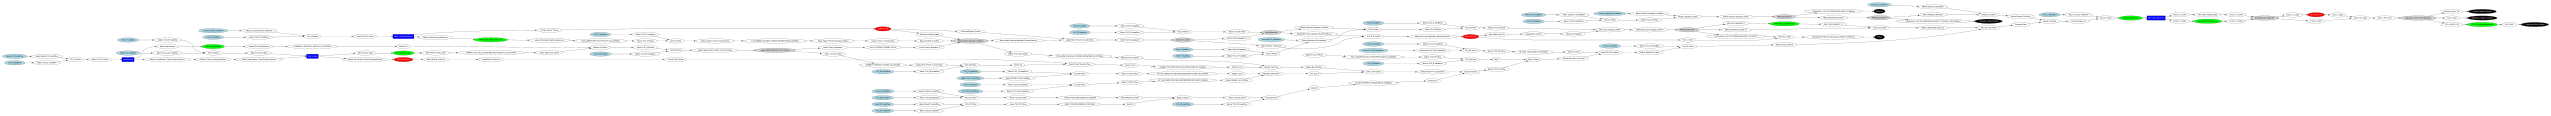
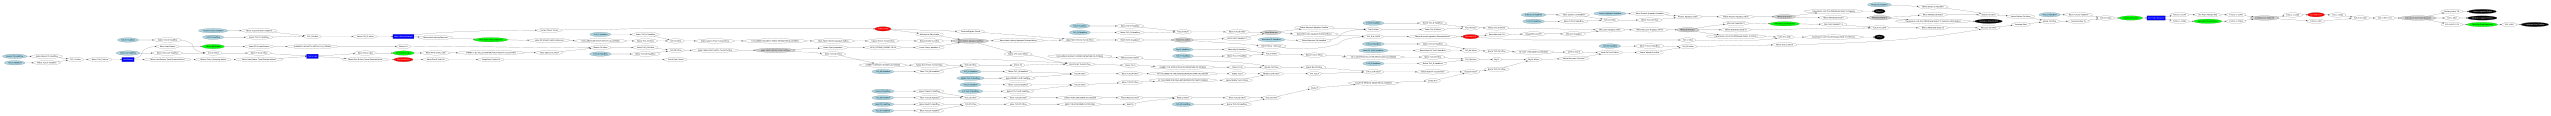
(1292, 48) -> (1291, 54)
(1041, 55) -> (1048, 60)
